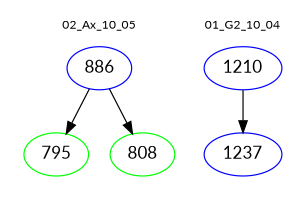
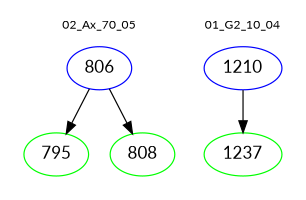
(99, 26) -> (99, 26)
(99, 68) -> (99, 68)
(243, 154) -> (243, 154)
